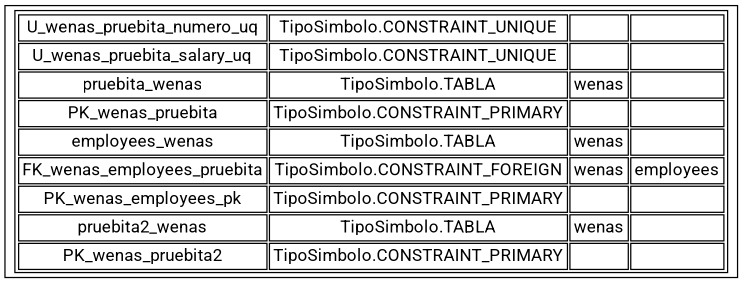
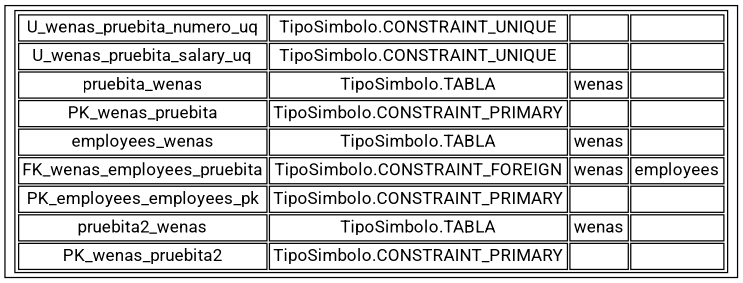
(143, 199) -> (143, 199)
